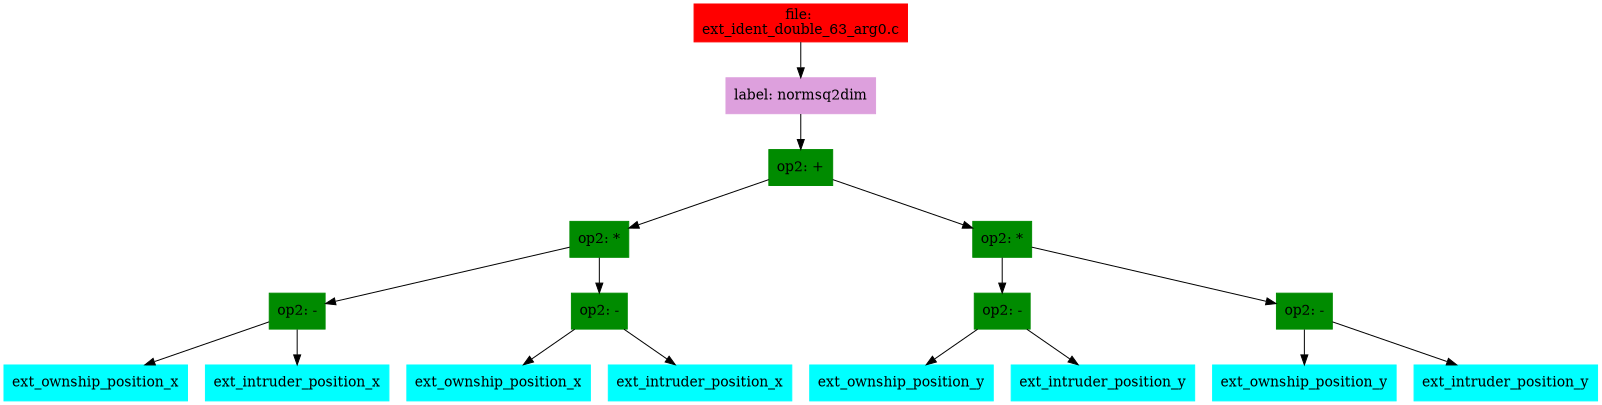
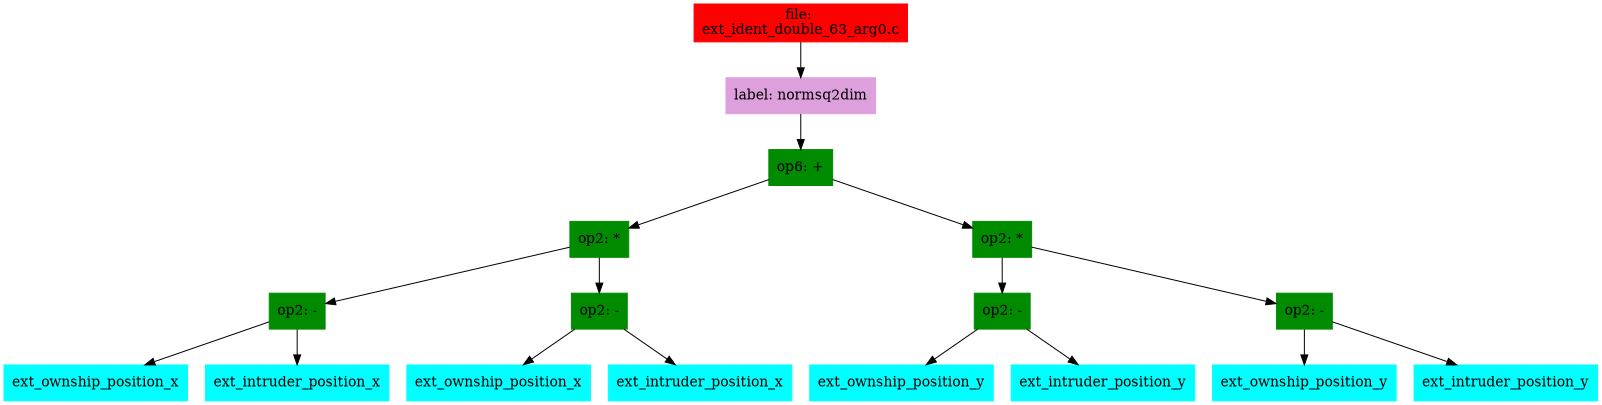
(801, 168) -> (801, 168)
